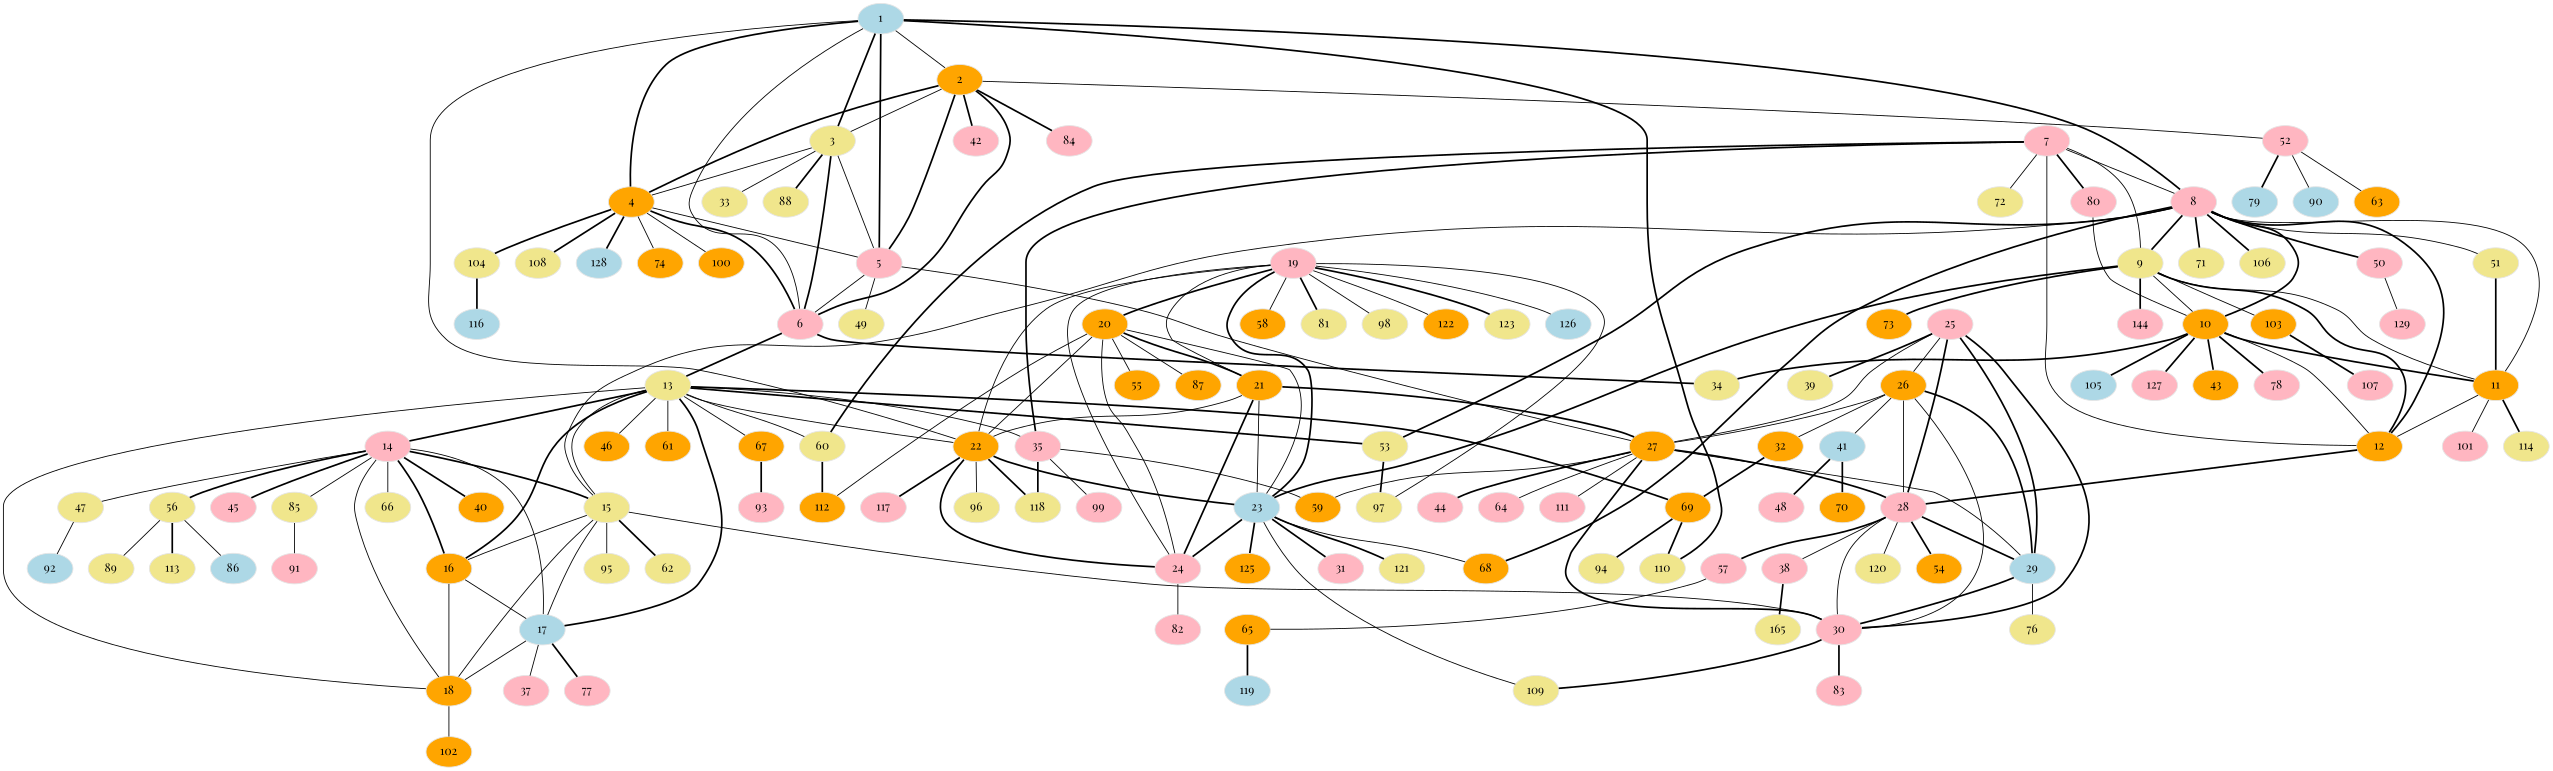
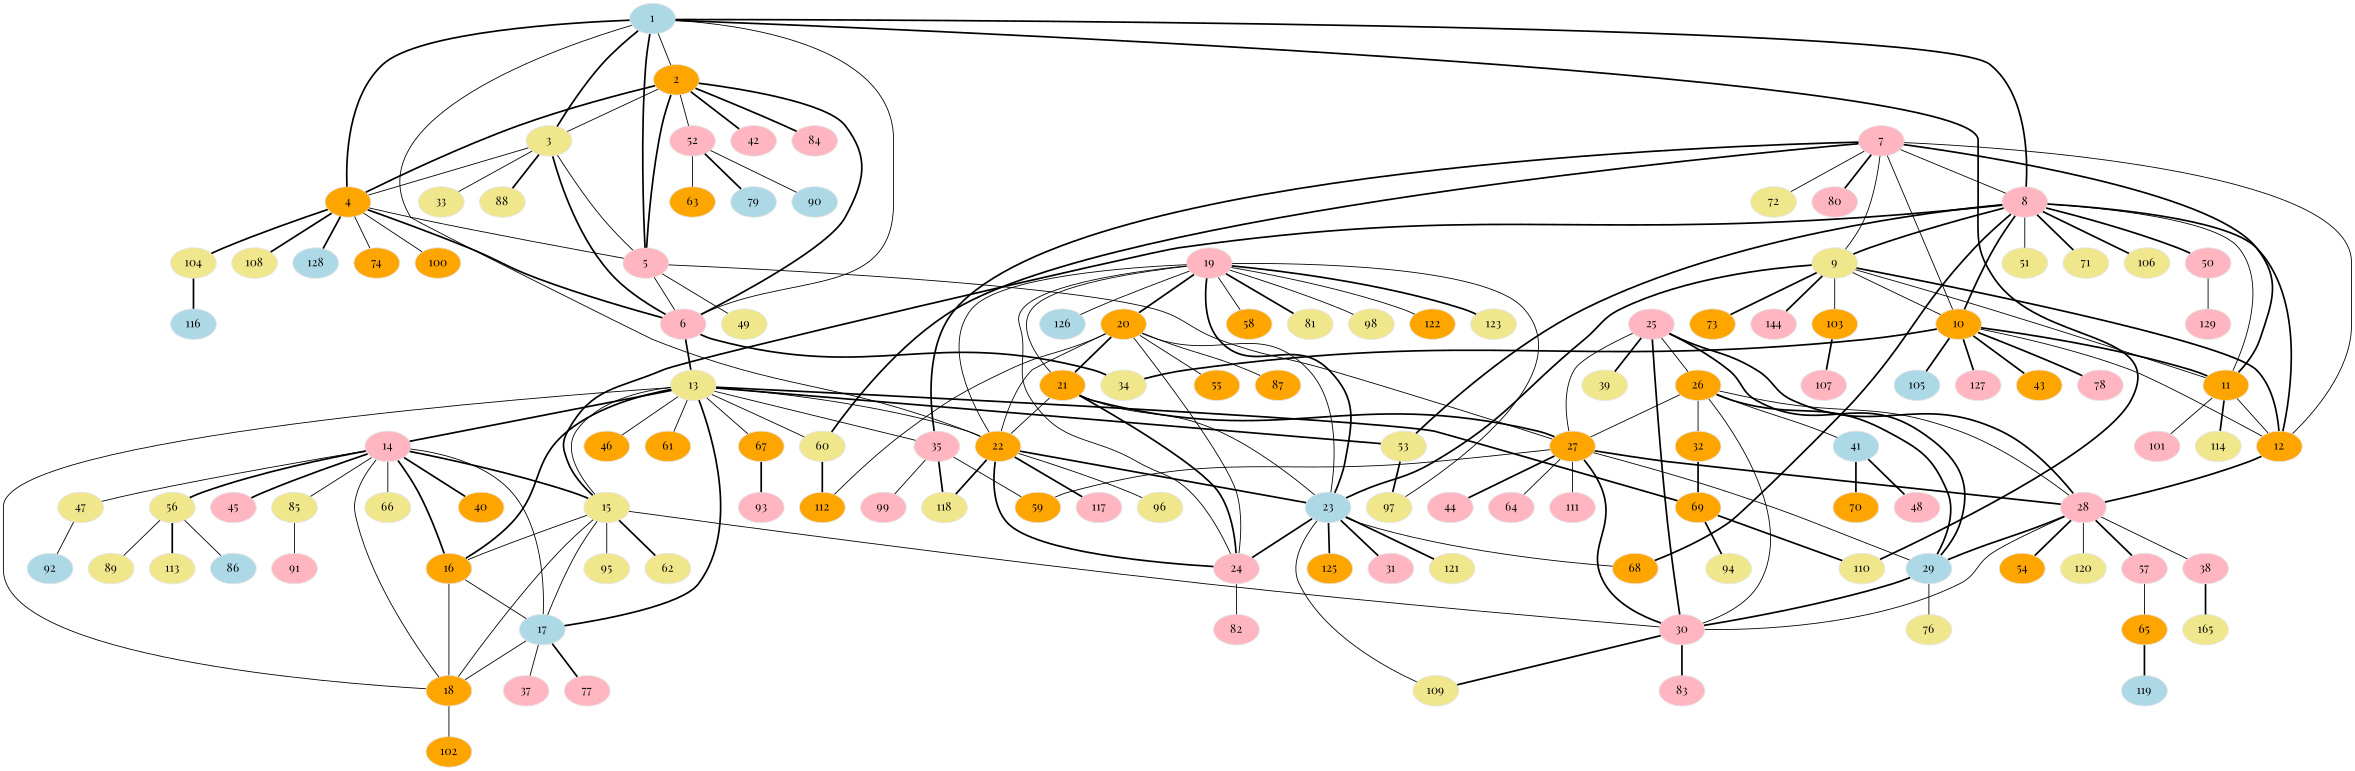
(1314, 242) -> (1231, 242)
(2118, 284) -> (1922, 236)
(2496, 324) -> (2153, 195)
